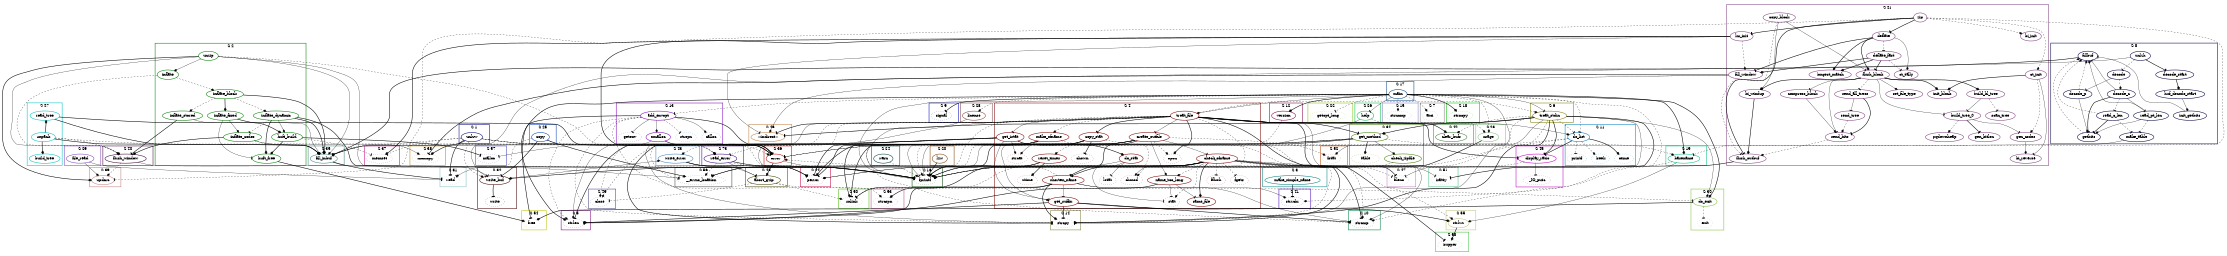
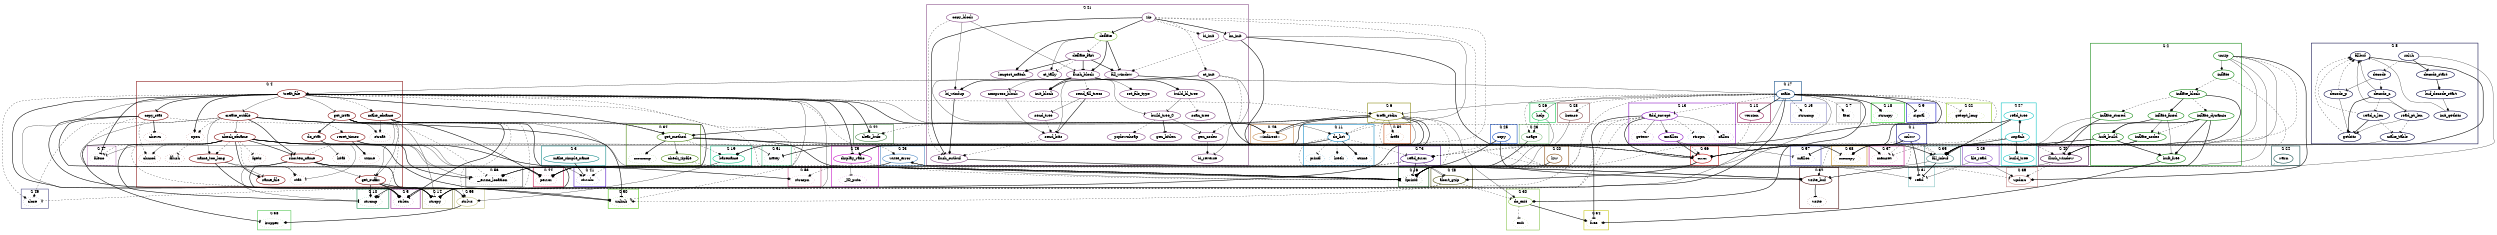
(1884, 36) -> (1106, 36)
(1239, 140) -> (459, 123)
(1366, 159) -> (642, 159)
